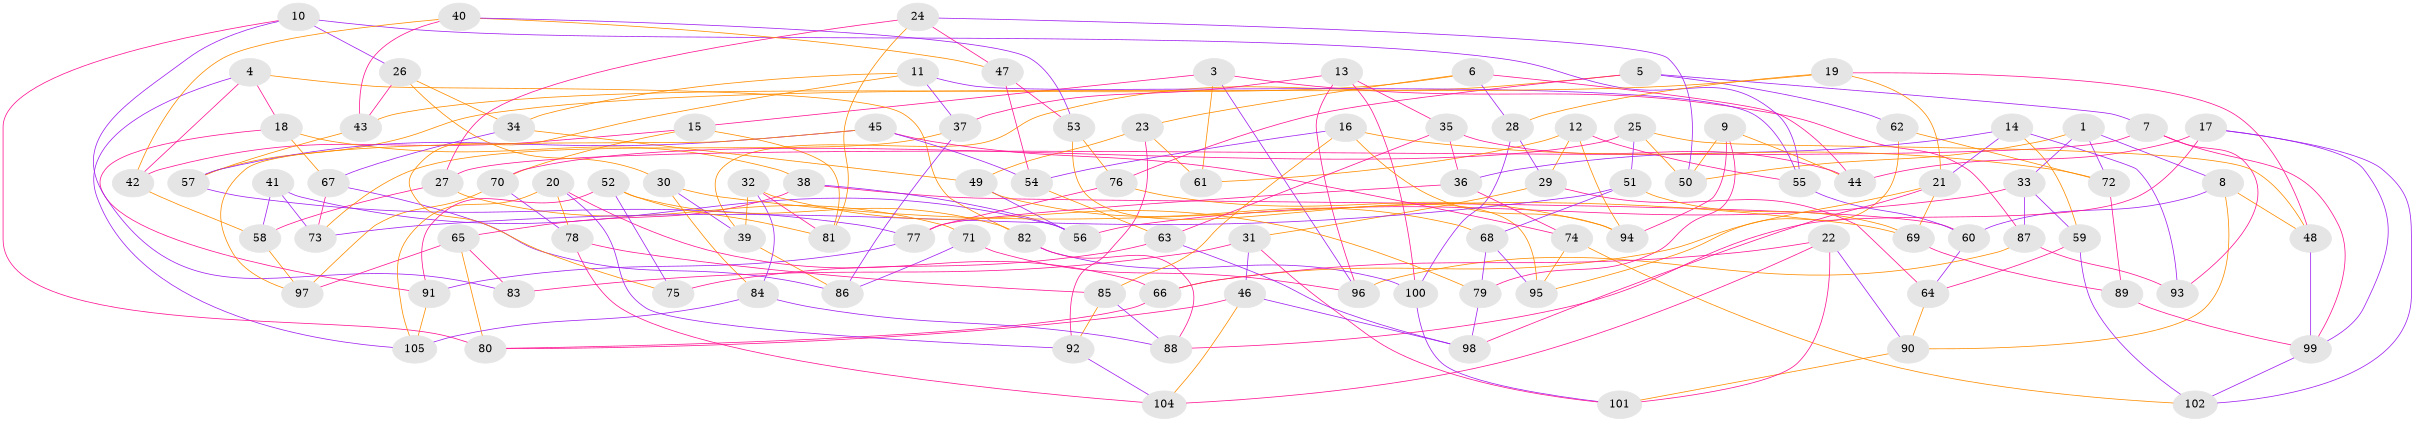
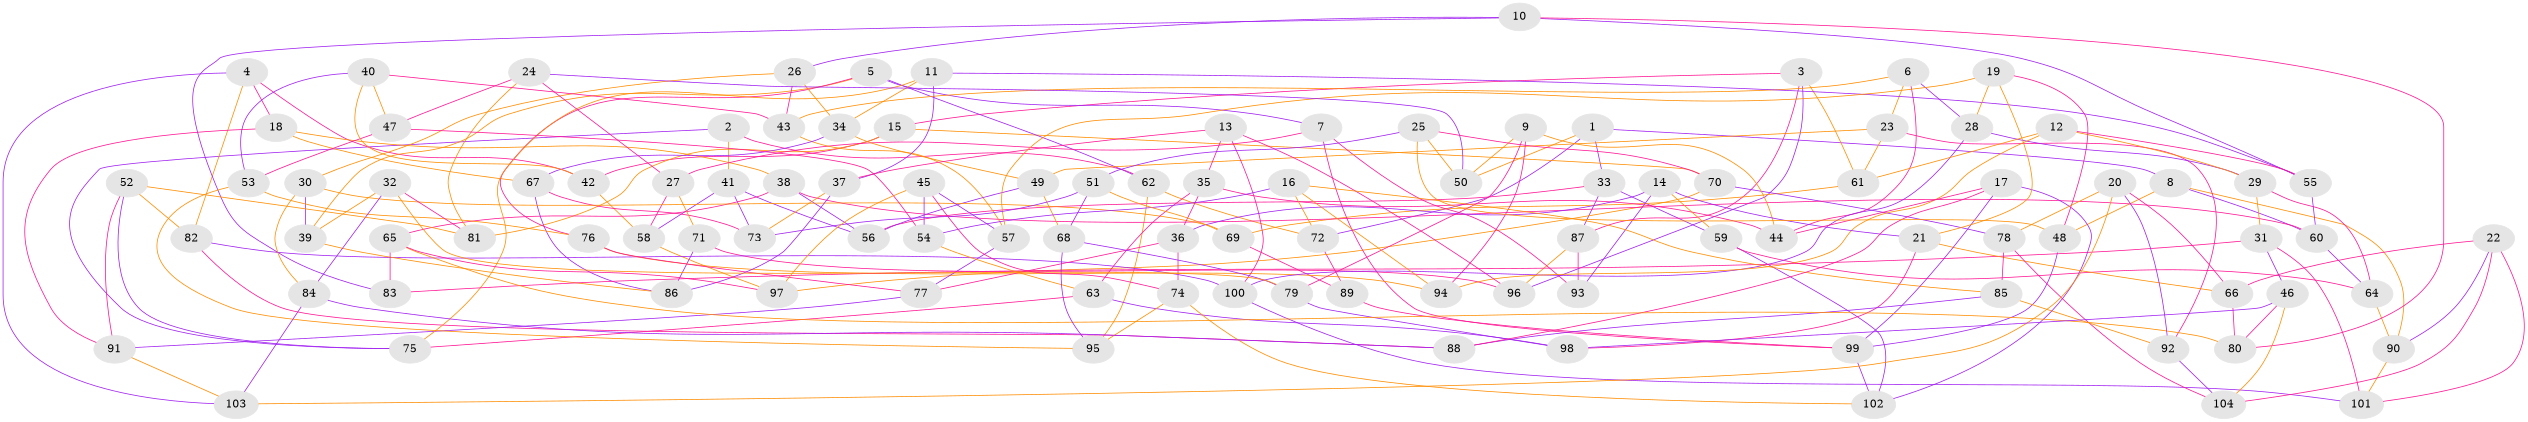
none -> (729, 128)
(1927, 211) -> (1545, 206)
(415, 349) -> (236, 405)
